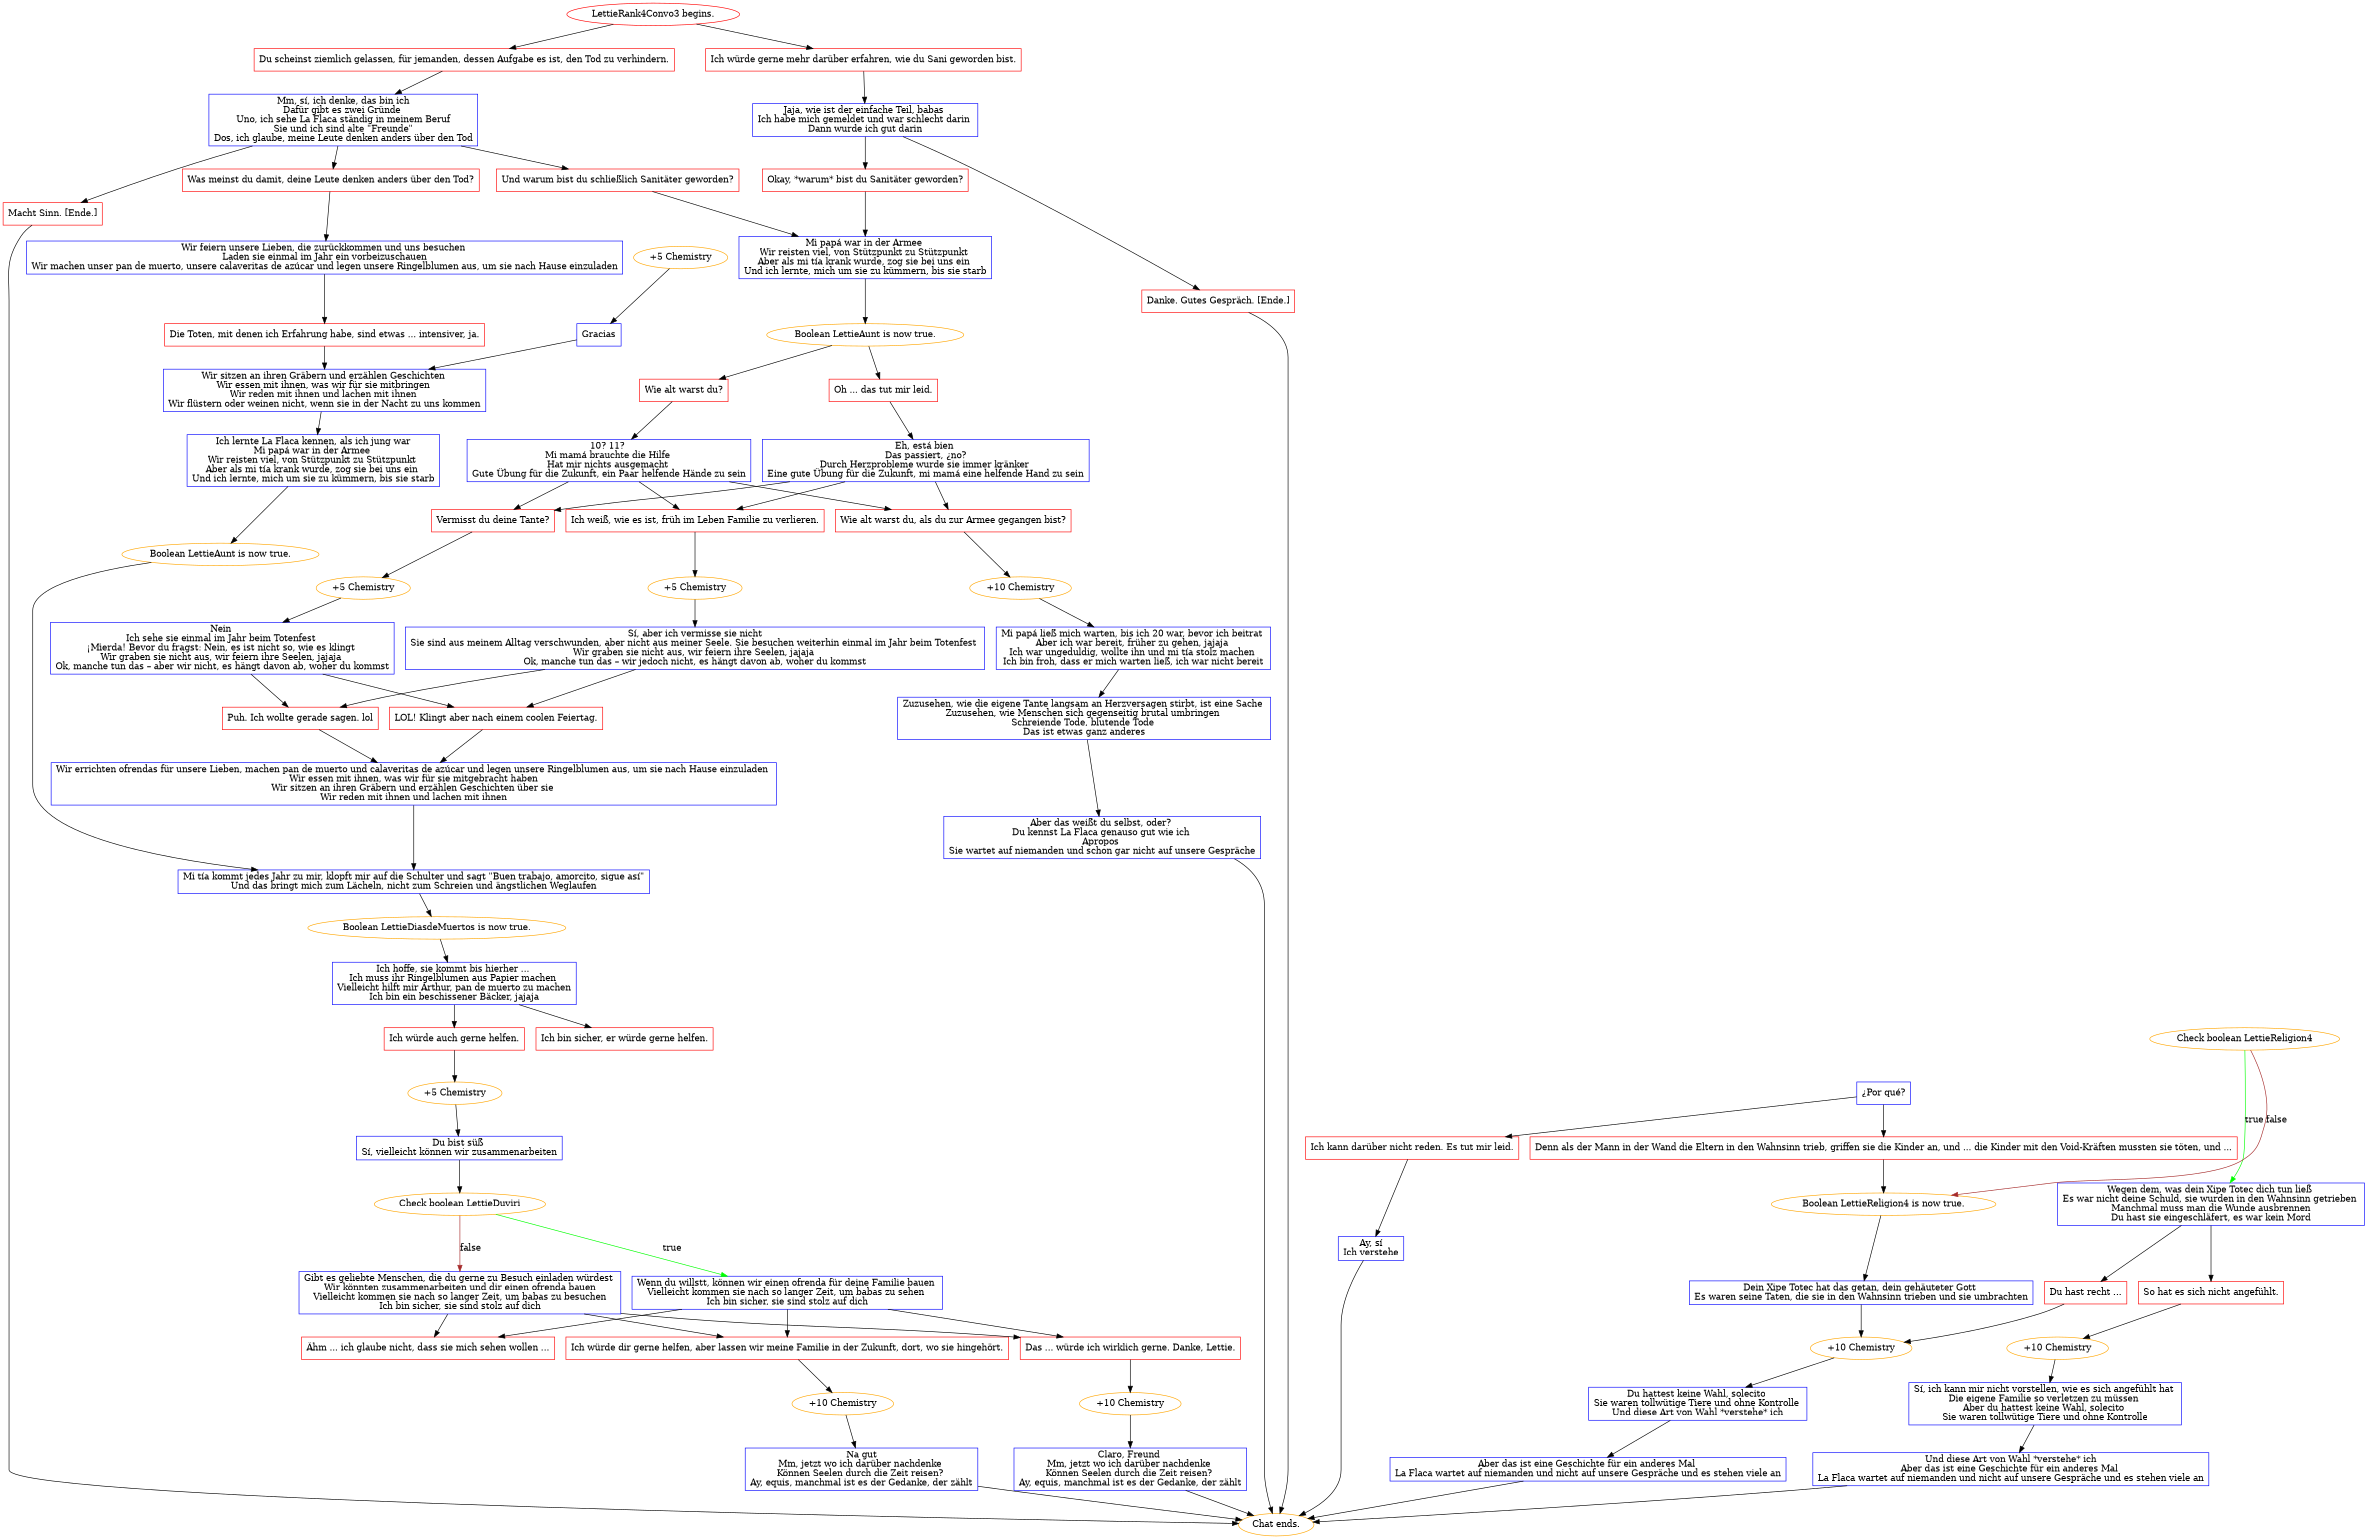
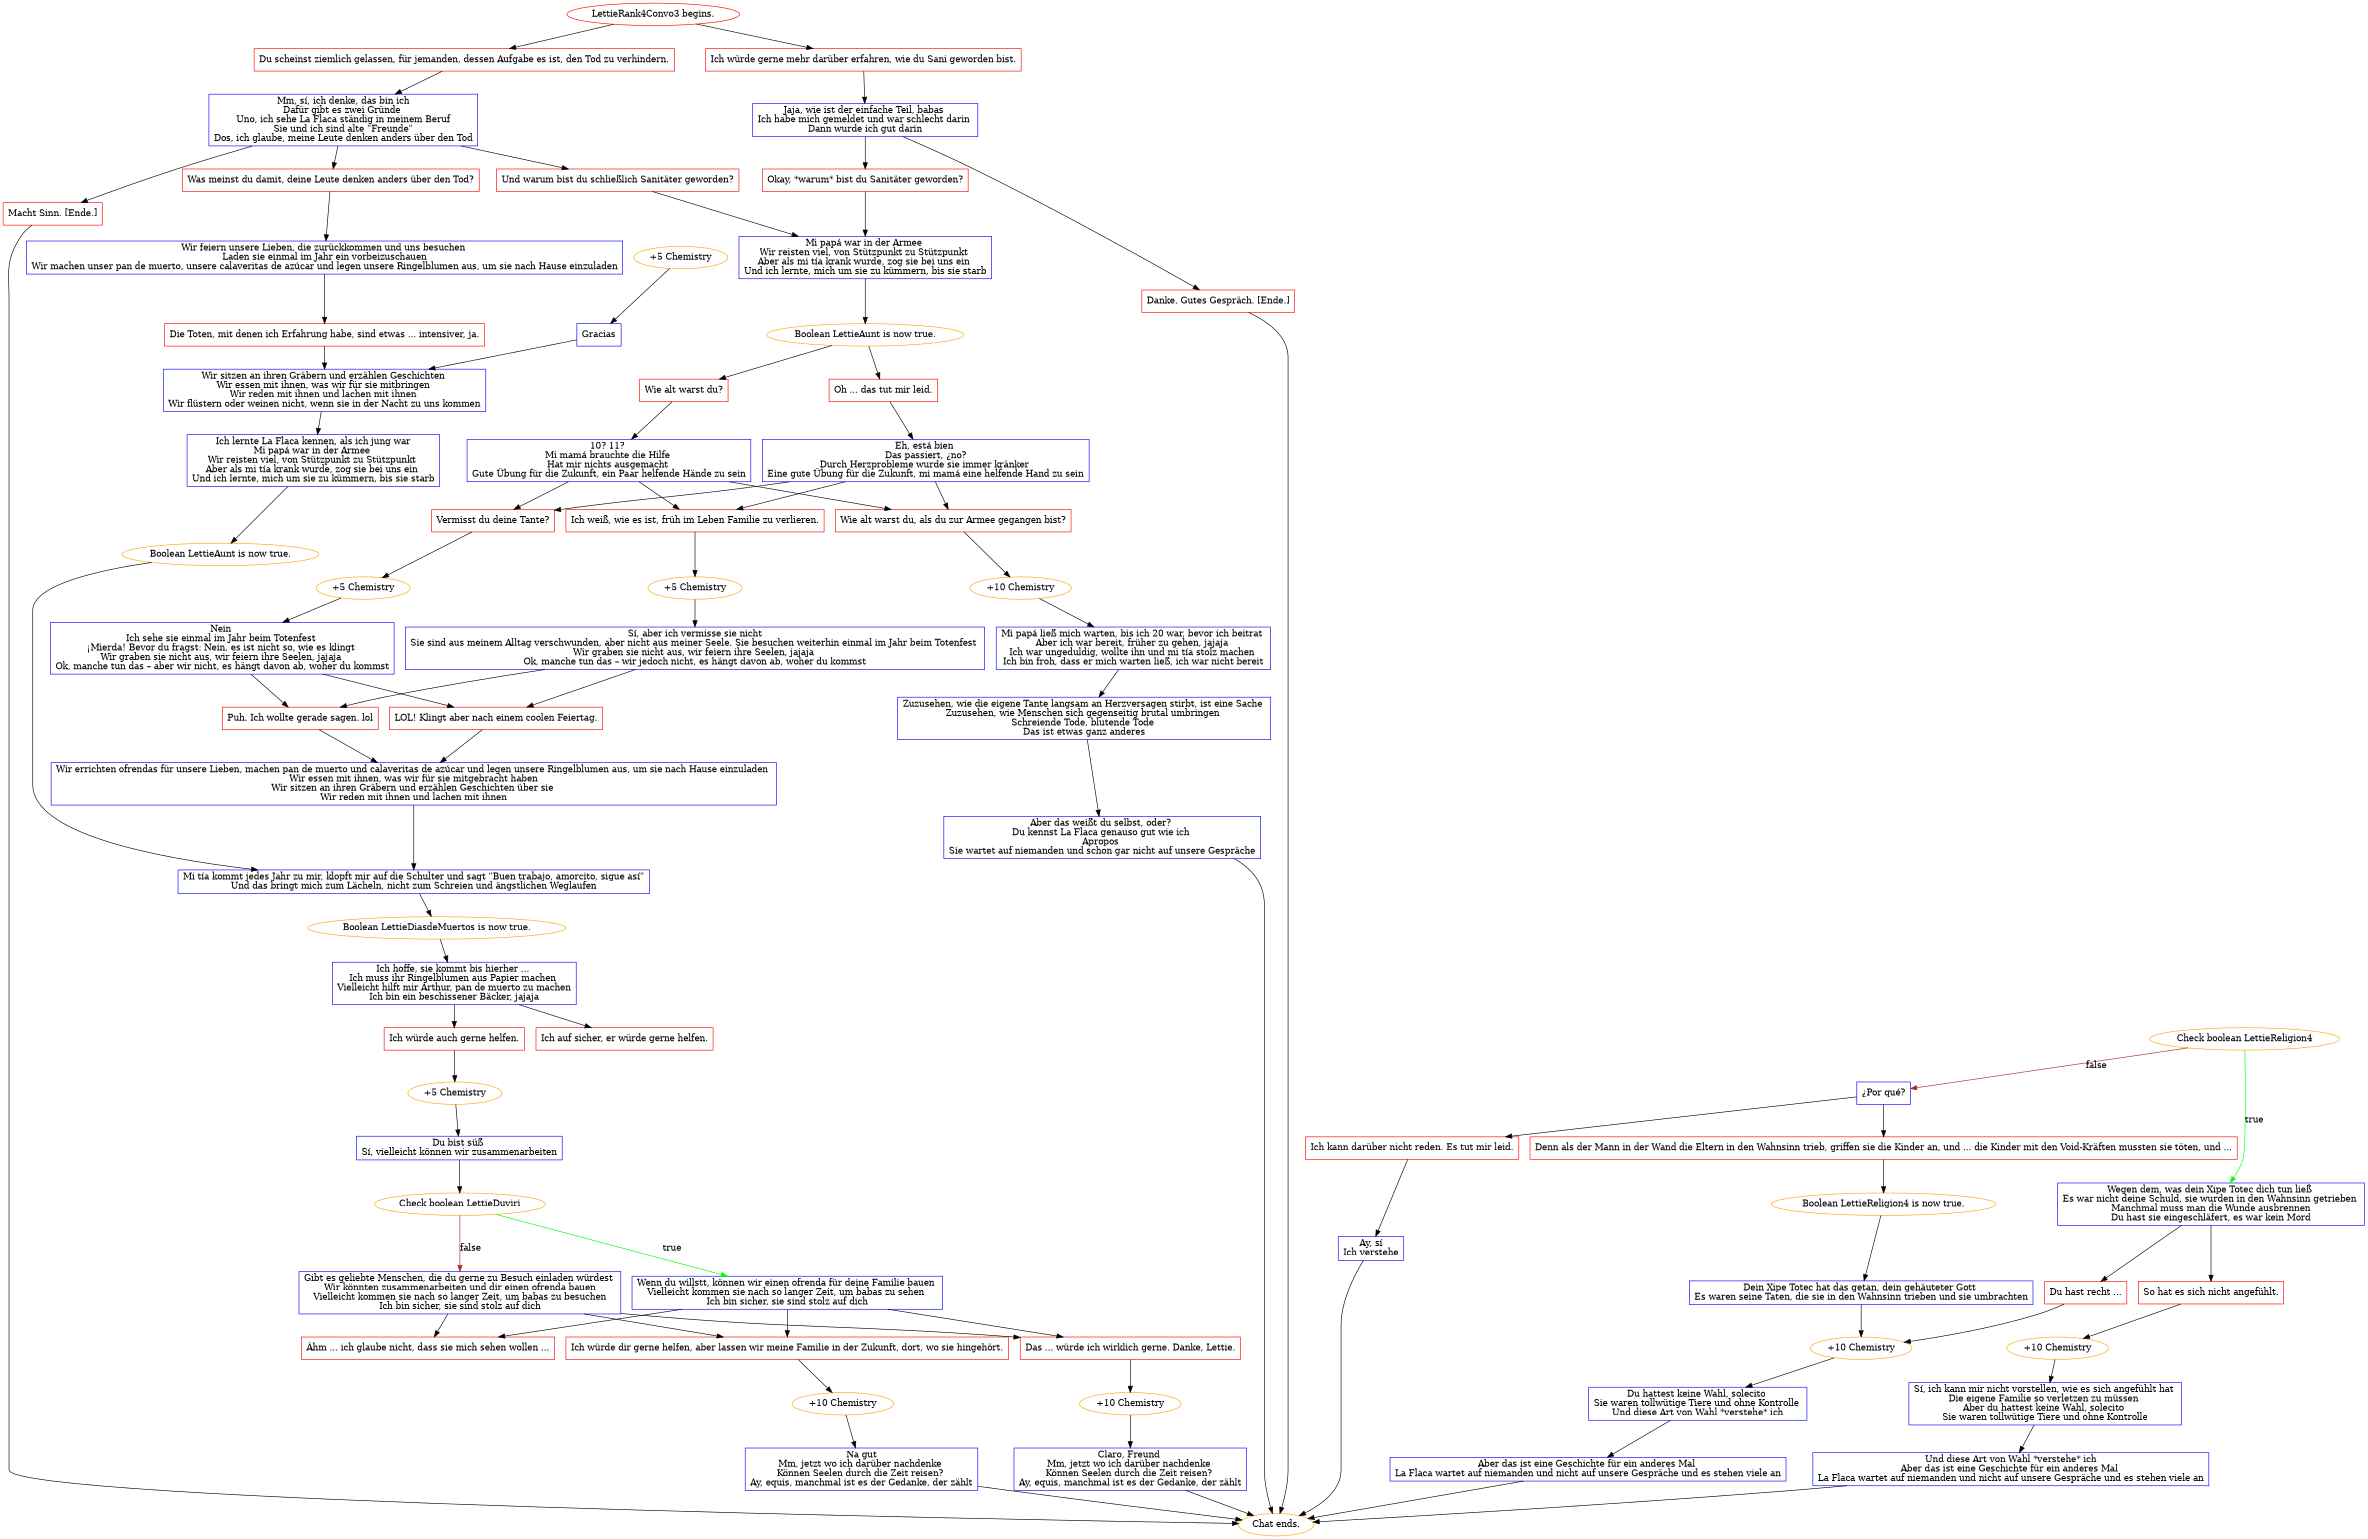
(625, 1039) -> (625, 1039)
(2161, 1177) -> (2052, 1068)
